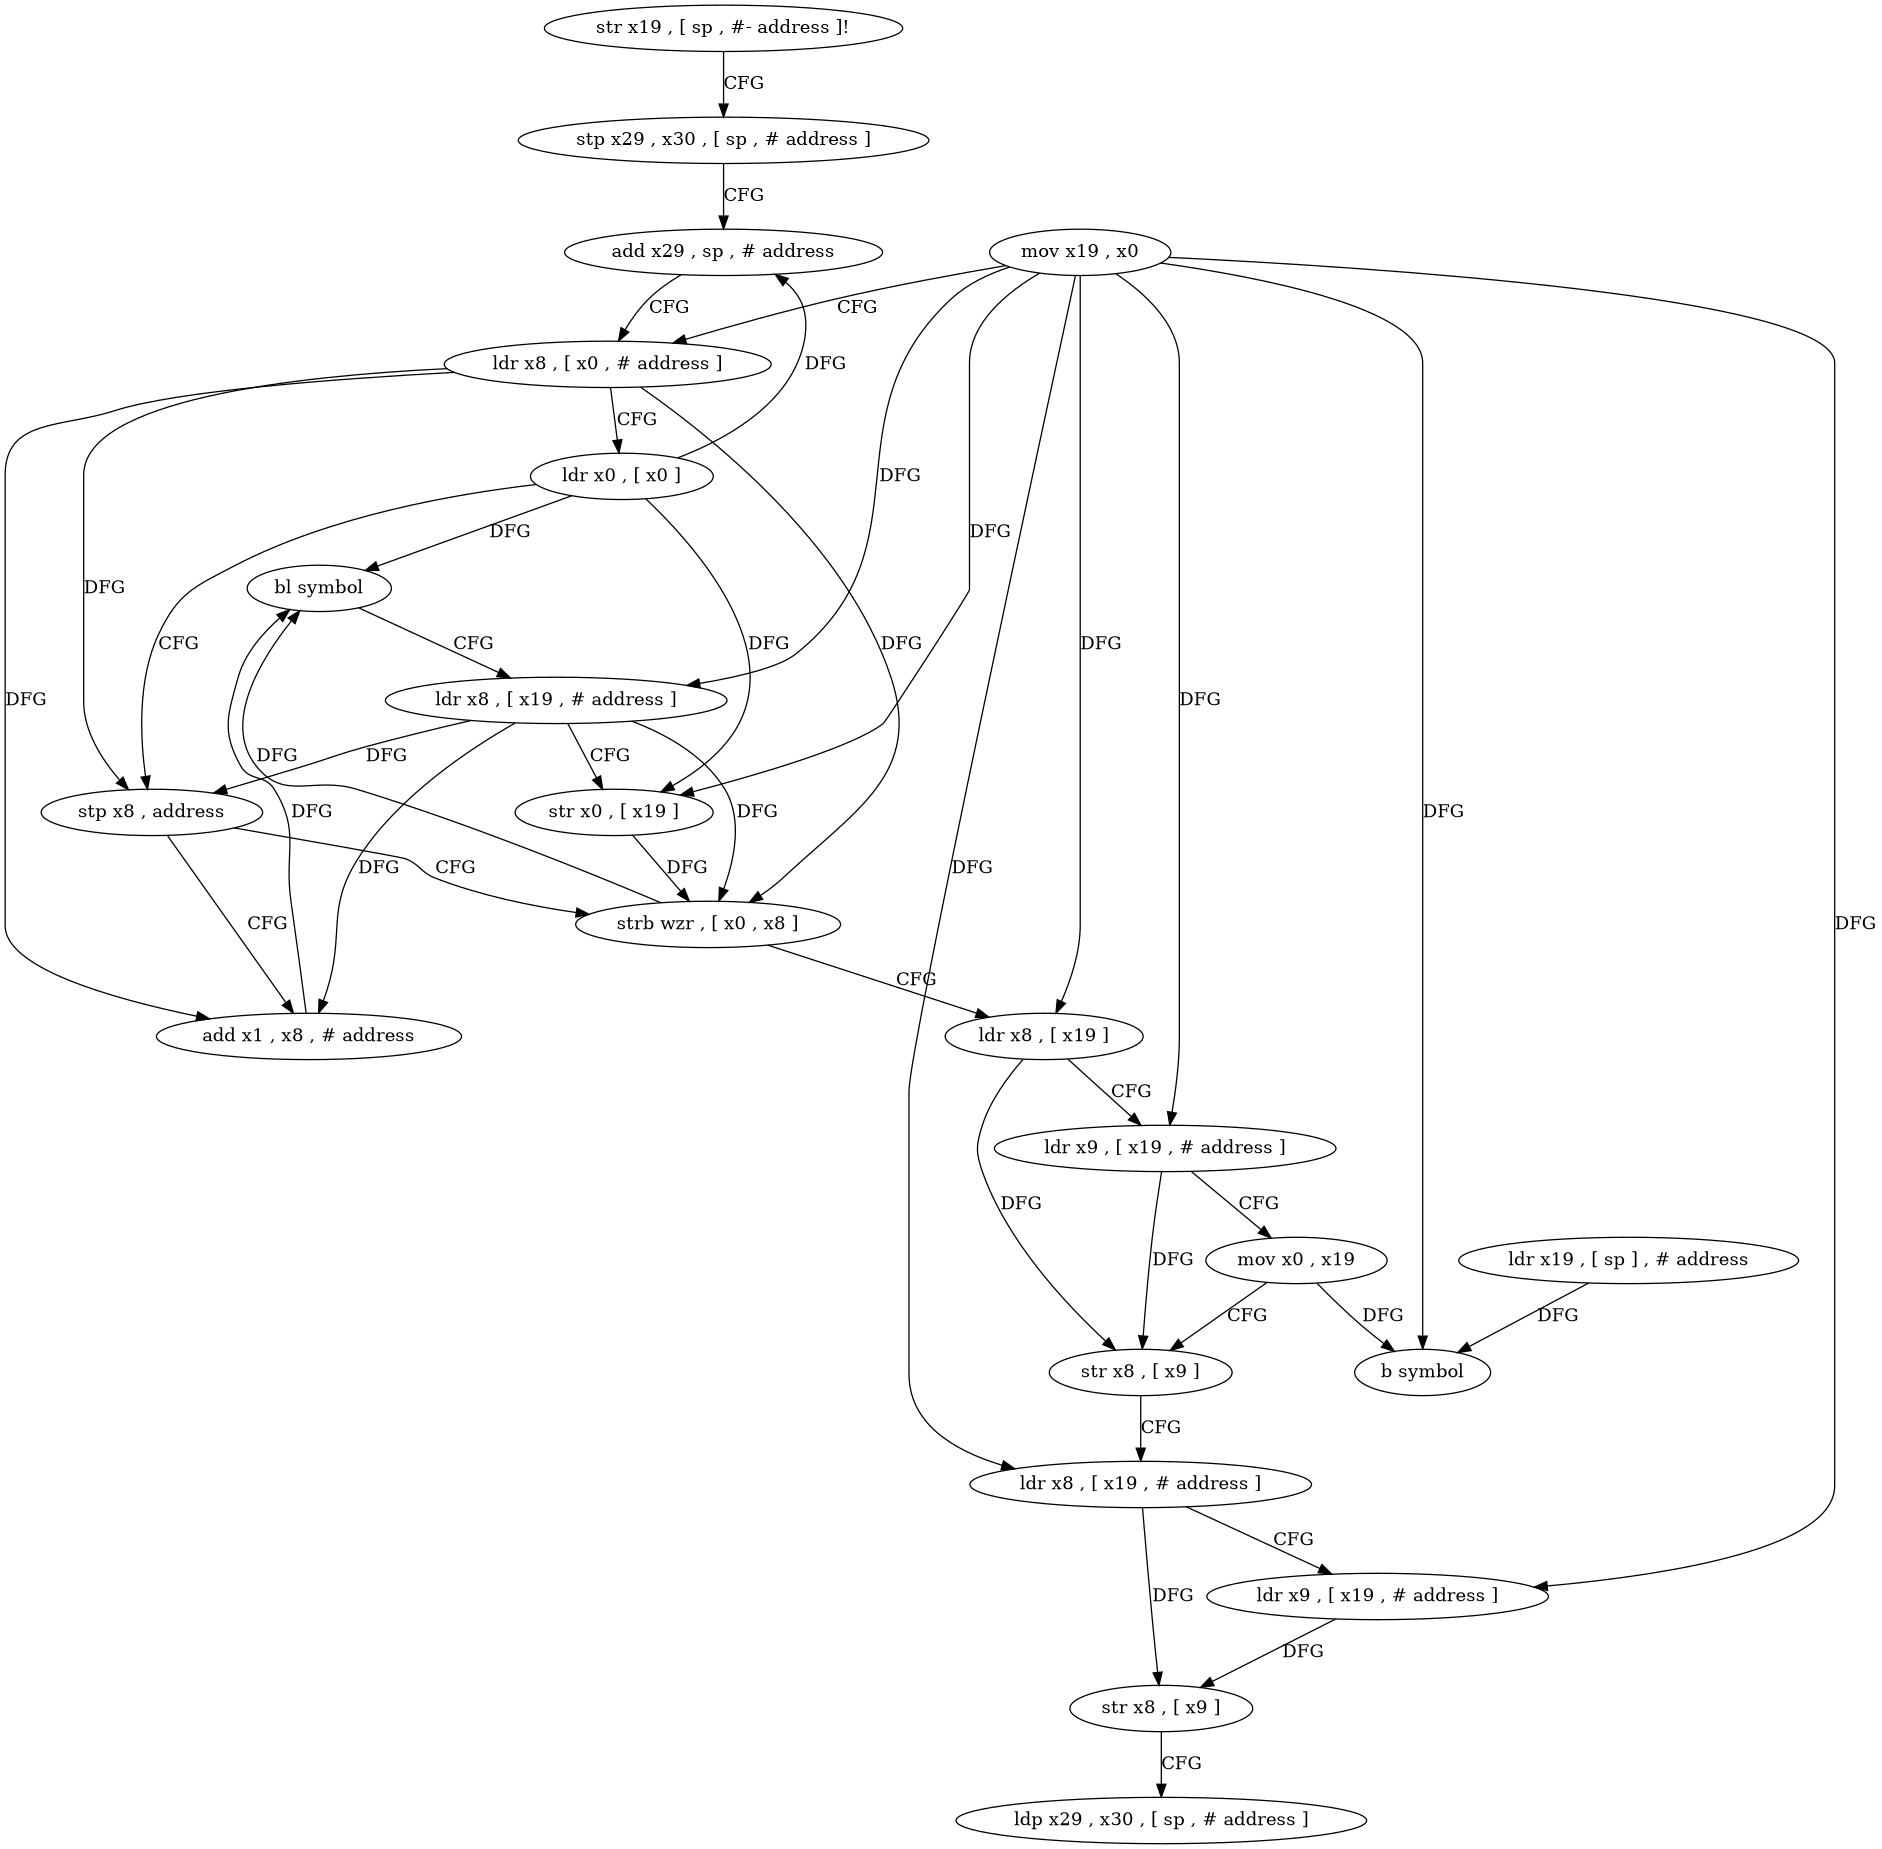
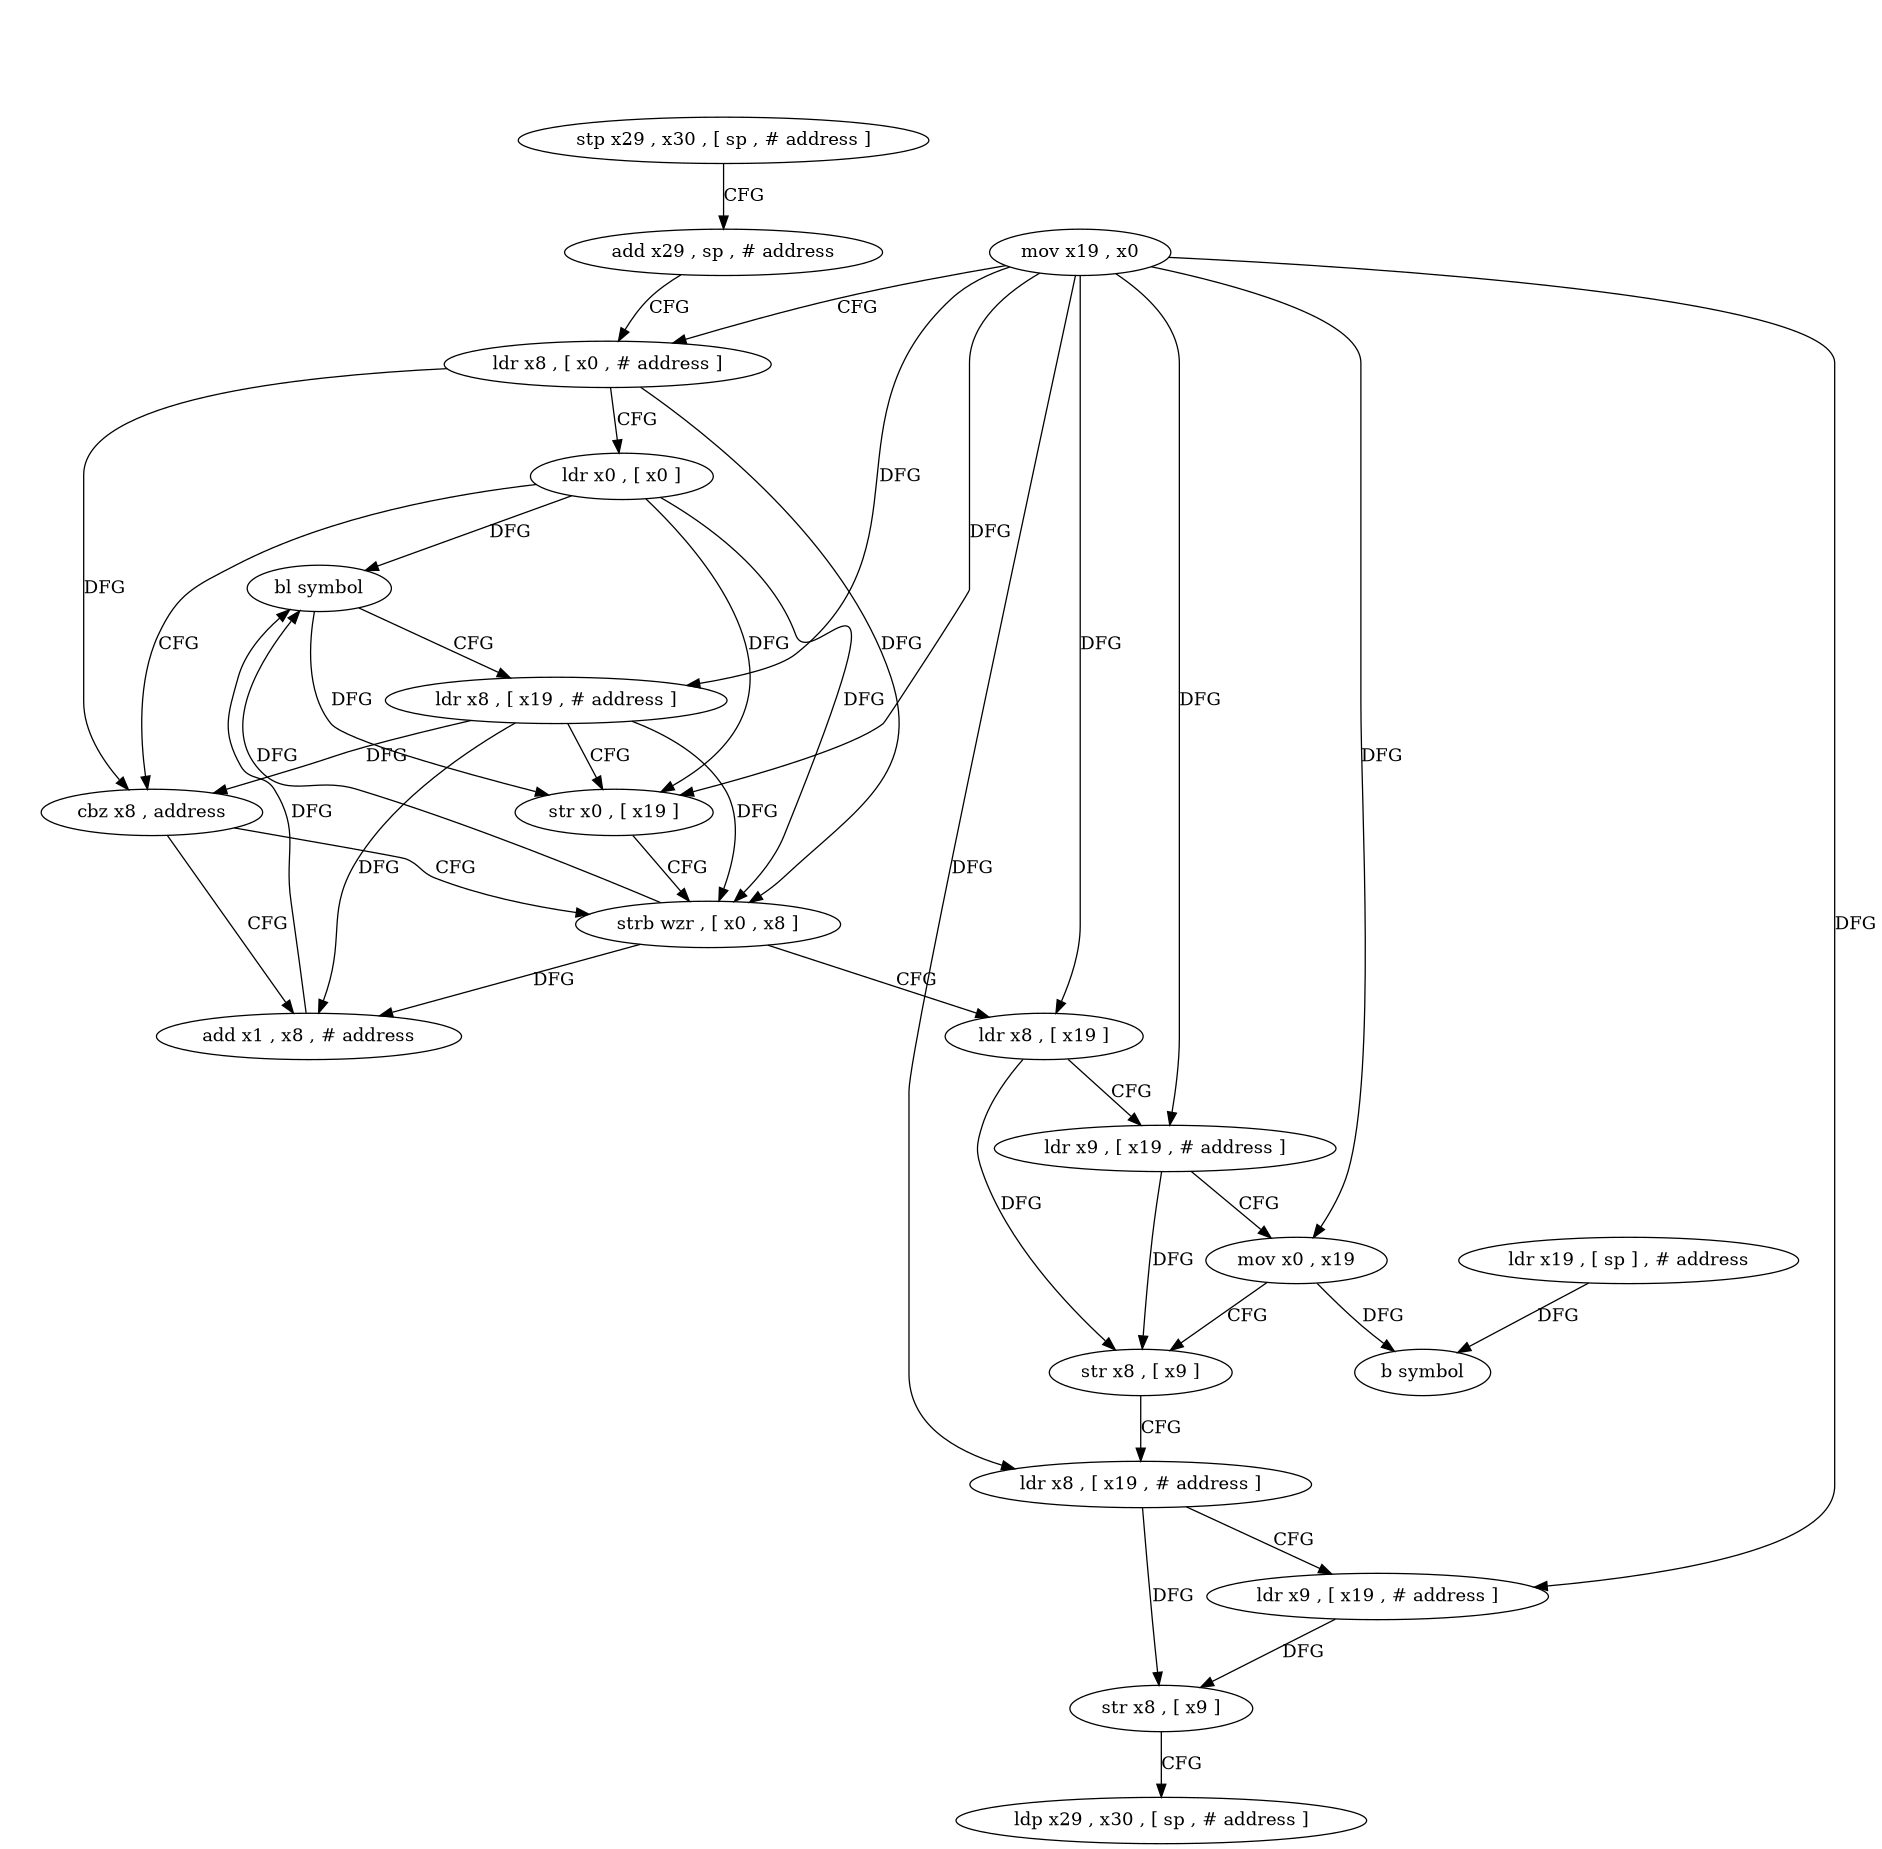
(724, 28) -> none
(779, 392) -> (850, 645)
(5, 570) -> (516, 978)
(1423, 703) -> (1361, 679)
none -> (360, 739)
(152, 812) -> (152, 812)
(688, 868) -> (688, 868)
